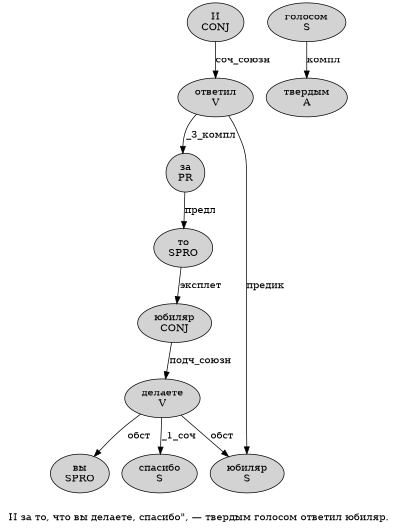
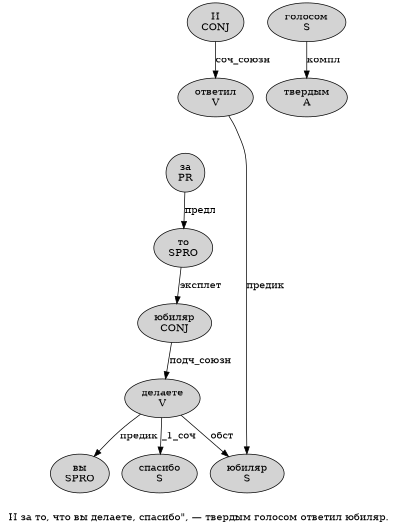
(186, 129) -> none
(139, 436) -> (139, 436)
